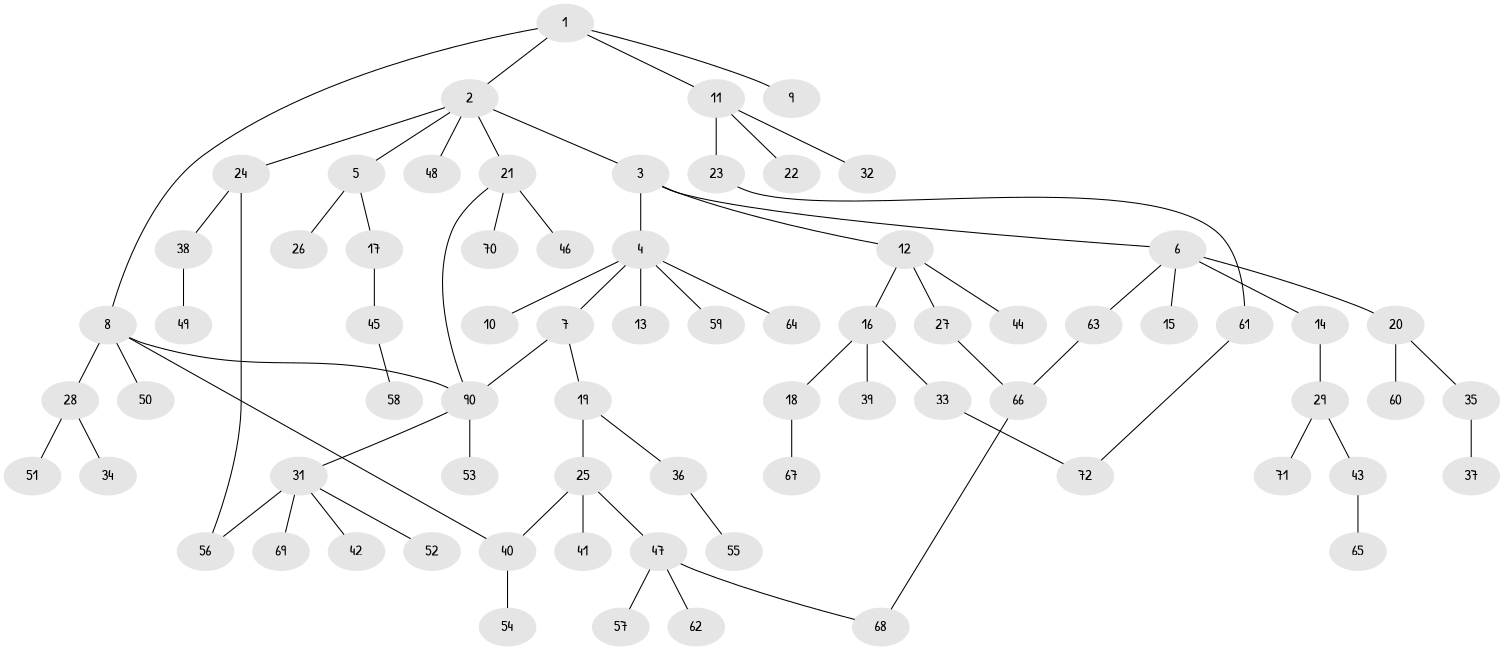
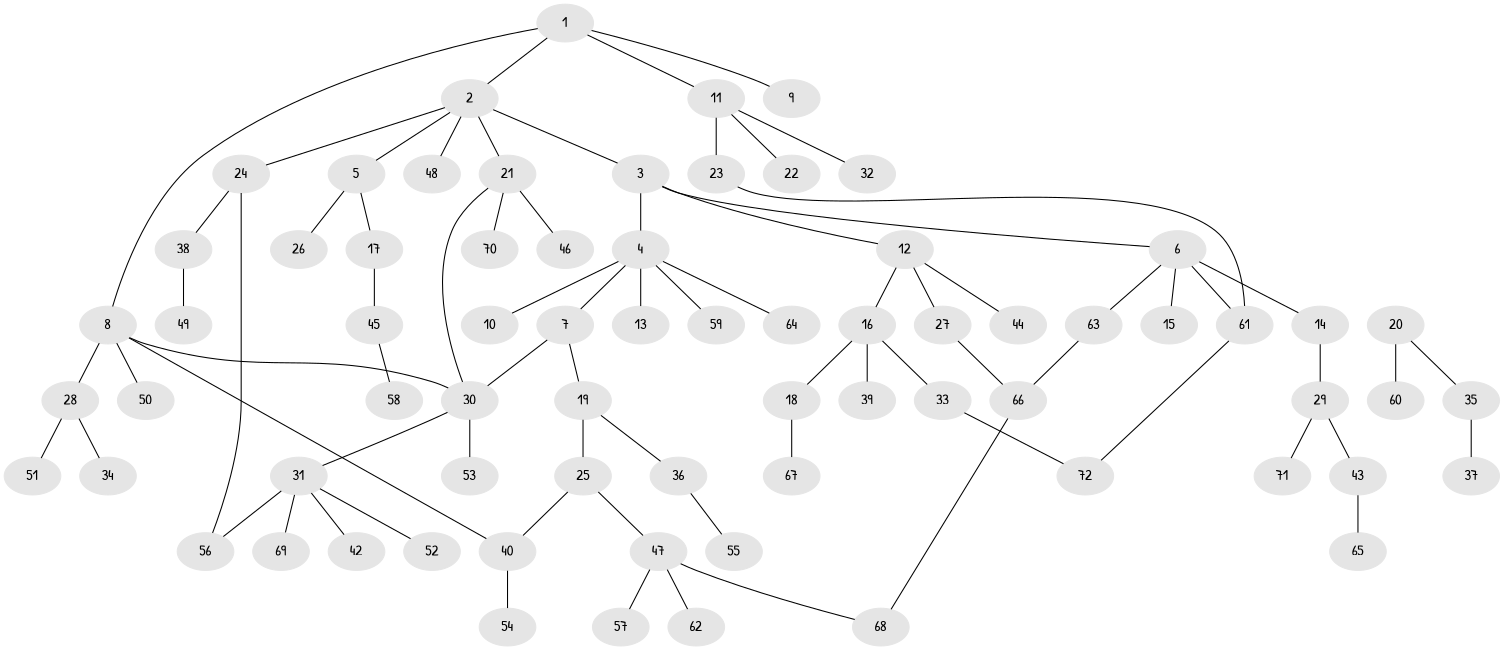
(1290, 282) -> (1211, 287)
(470, 401) -> (470, 401)
(583, 552) -> none
